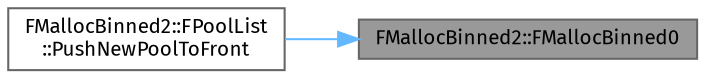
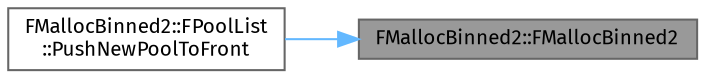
(528, 39) -> (528, 39)
